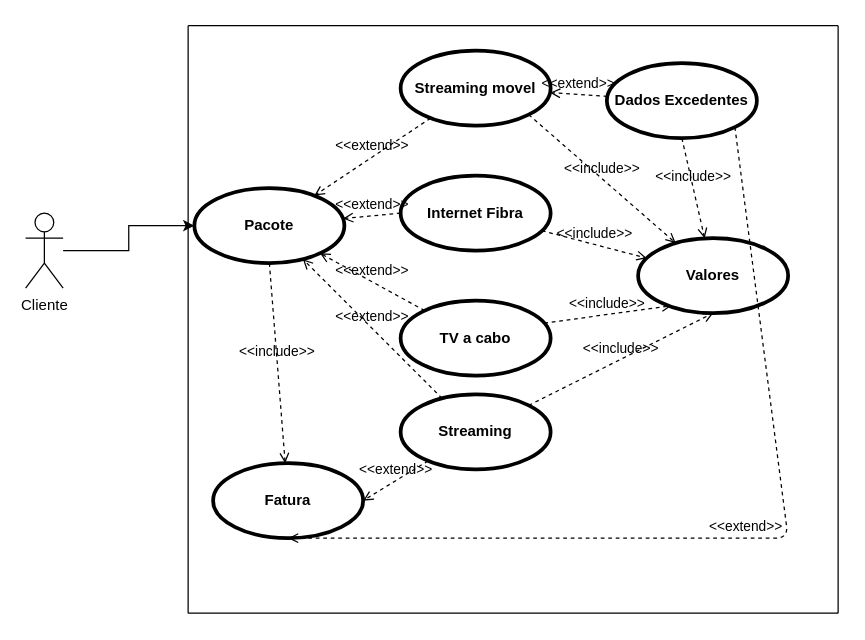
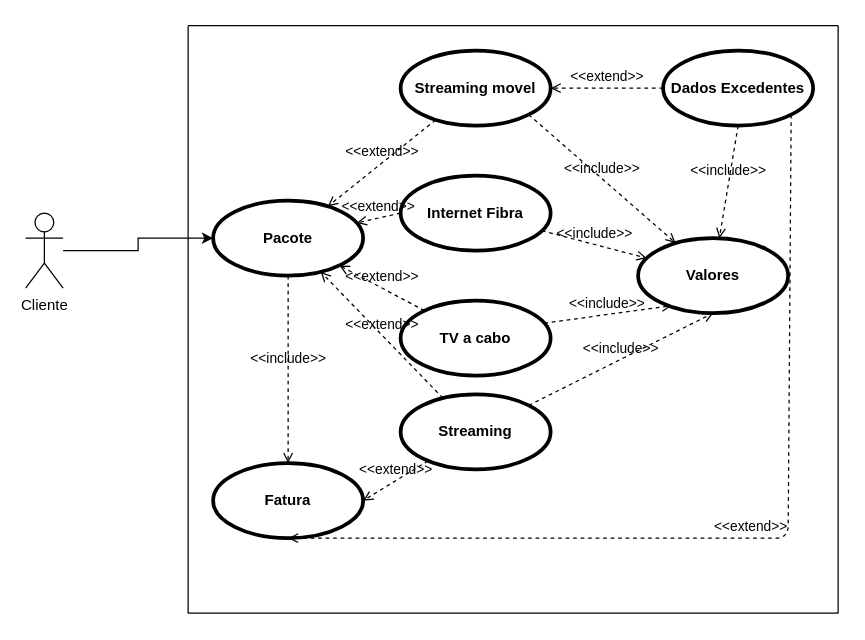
(682, 101) -> (738, 88)
(269, 226) -> (288, 238)
